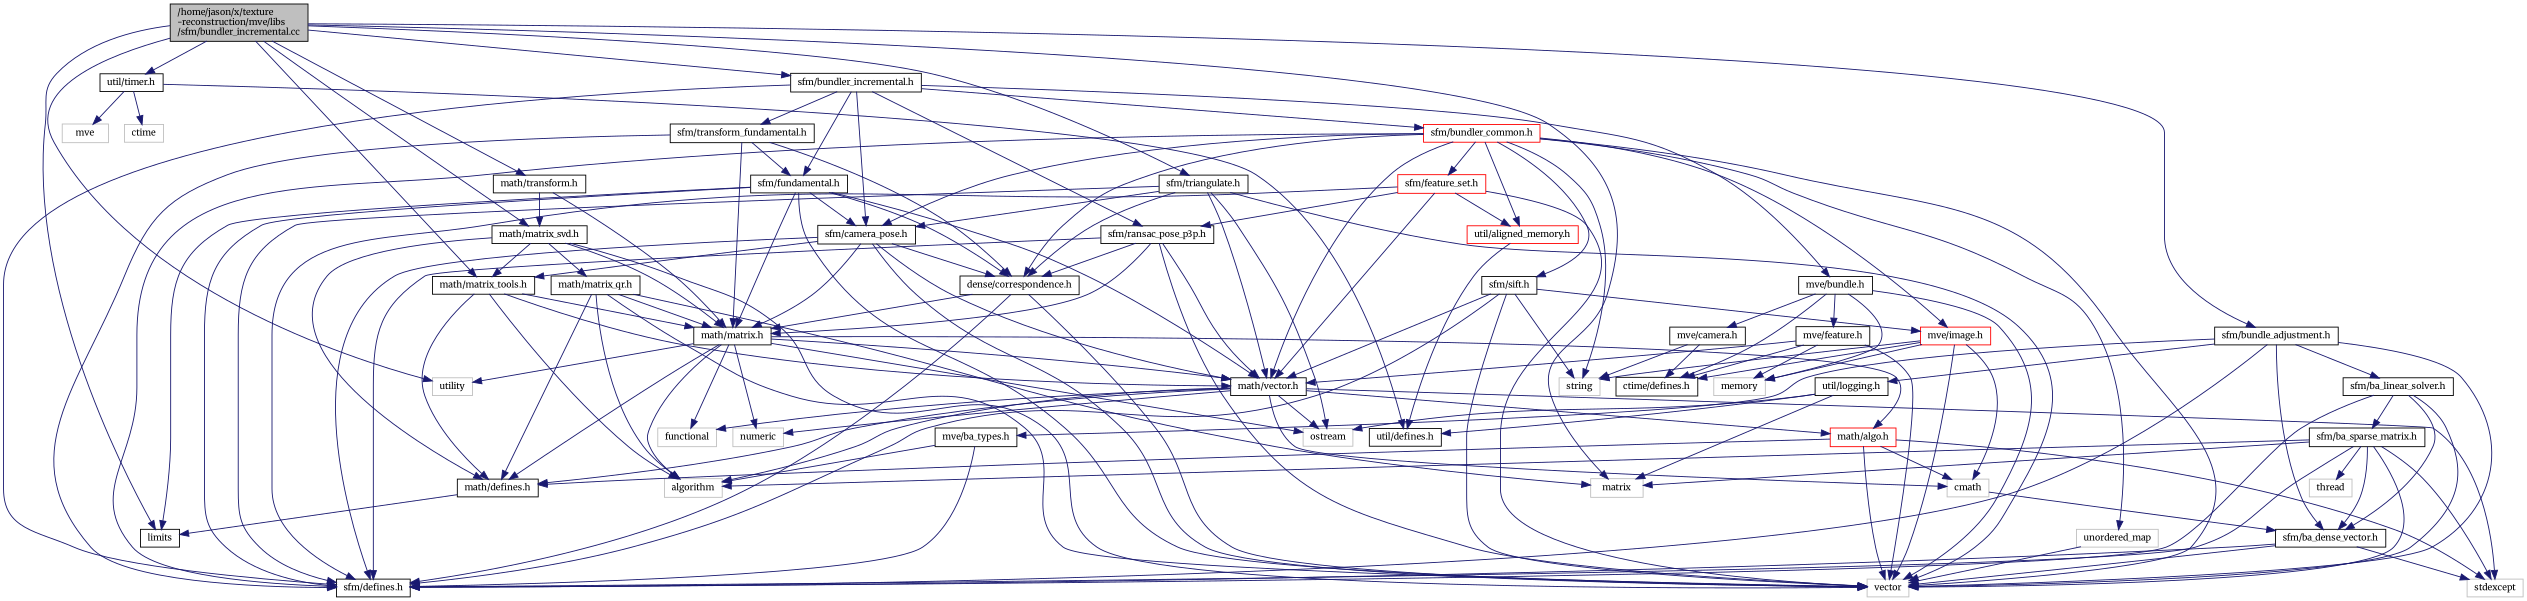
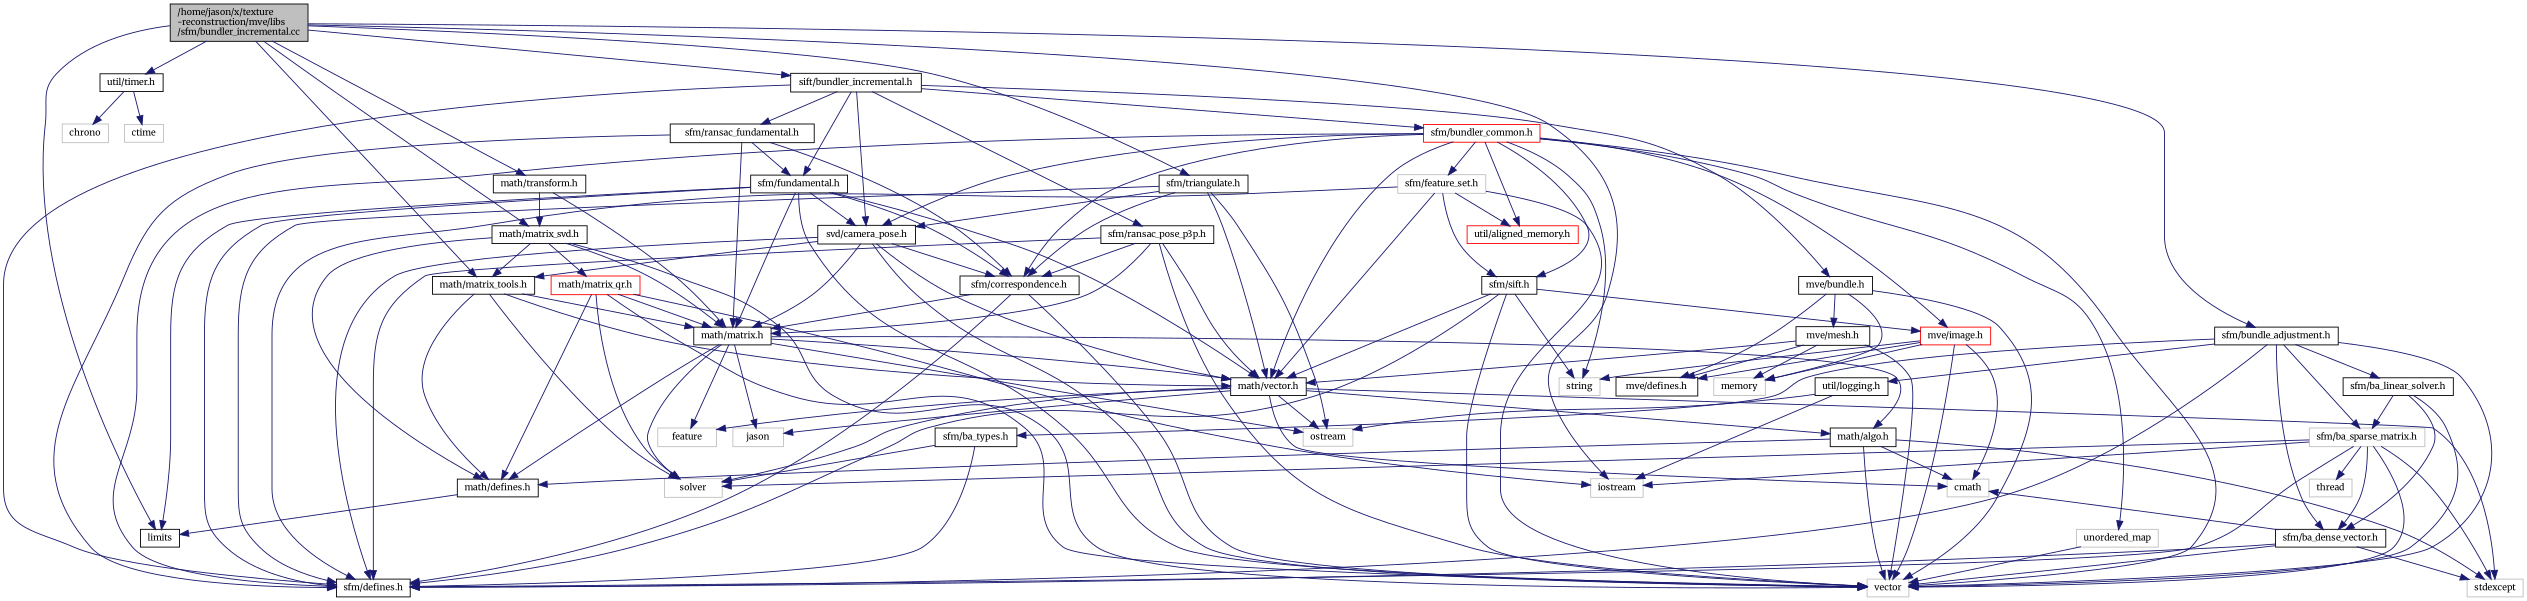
(856, 83) -> (856, 83)
(85, 133) -> (85, 133)
(742, 133) -> (742, 133)
(1442, 184) -> (1442, 184)
(1313, 207) -> (1456, 238)
(867, 235) -> (867, 235)
(1786, 264) -> none
(596, 285) -> (596, 285)
(1020, 285) -> (1020, 285)
(1708, 336) -> none
(1833, 336) -> (1833, 336)
none -> (2319, 383)
(452, 387) -> none
(1657, 387) -> (1657, 387)
(687, 437) -> (687, 437)
(758, 437) -> (758, 437)
(976, 437) -> (976, 437)
(1405, 437) -> none
(1863, 437) -> (1863, 437)
(2367, 437) -> (2367, 437)
(820, 438) -> none
(693, 488) -> (693, 488)
(1617, 488) -> (1617, 488)
(2128, 511) -> (2138, 511)
(1424, 578) -> none
